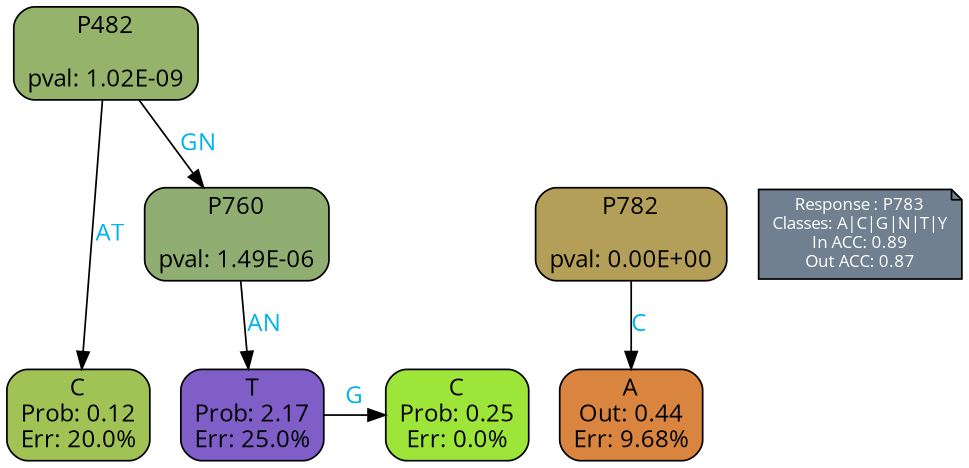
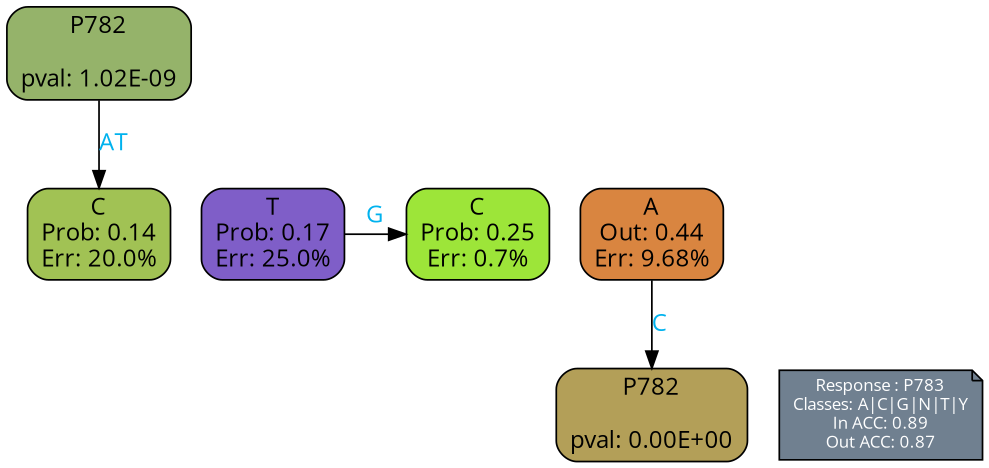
(106, 53) -> (99, 53)
(237, 234) -> none
(631, 316) -> (652, 316)
(78, 415) -> (99, 234)
(252, 415) -> (273, 234)
(457, 415) -> (478, 234)
